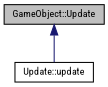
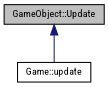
(54, 72) -> (54, 72)
